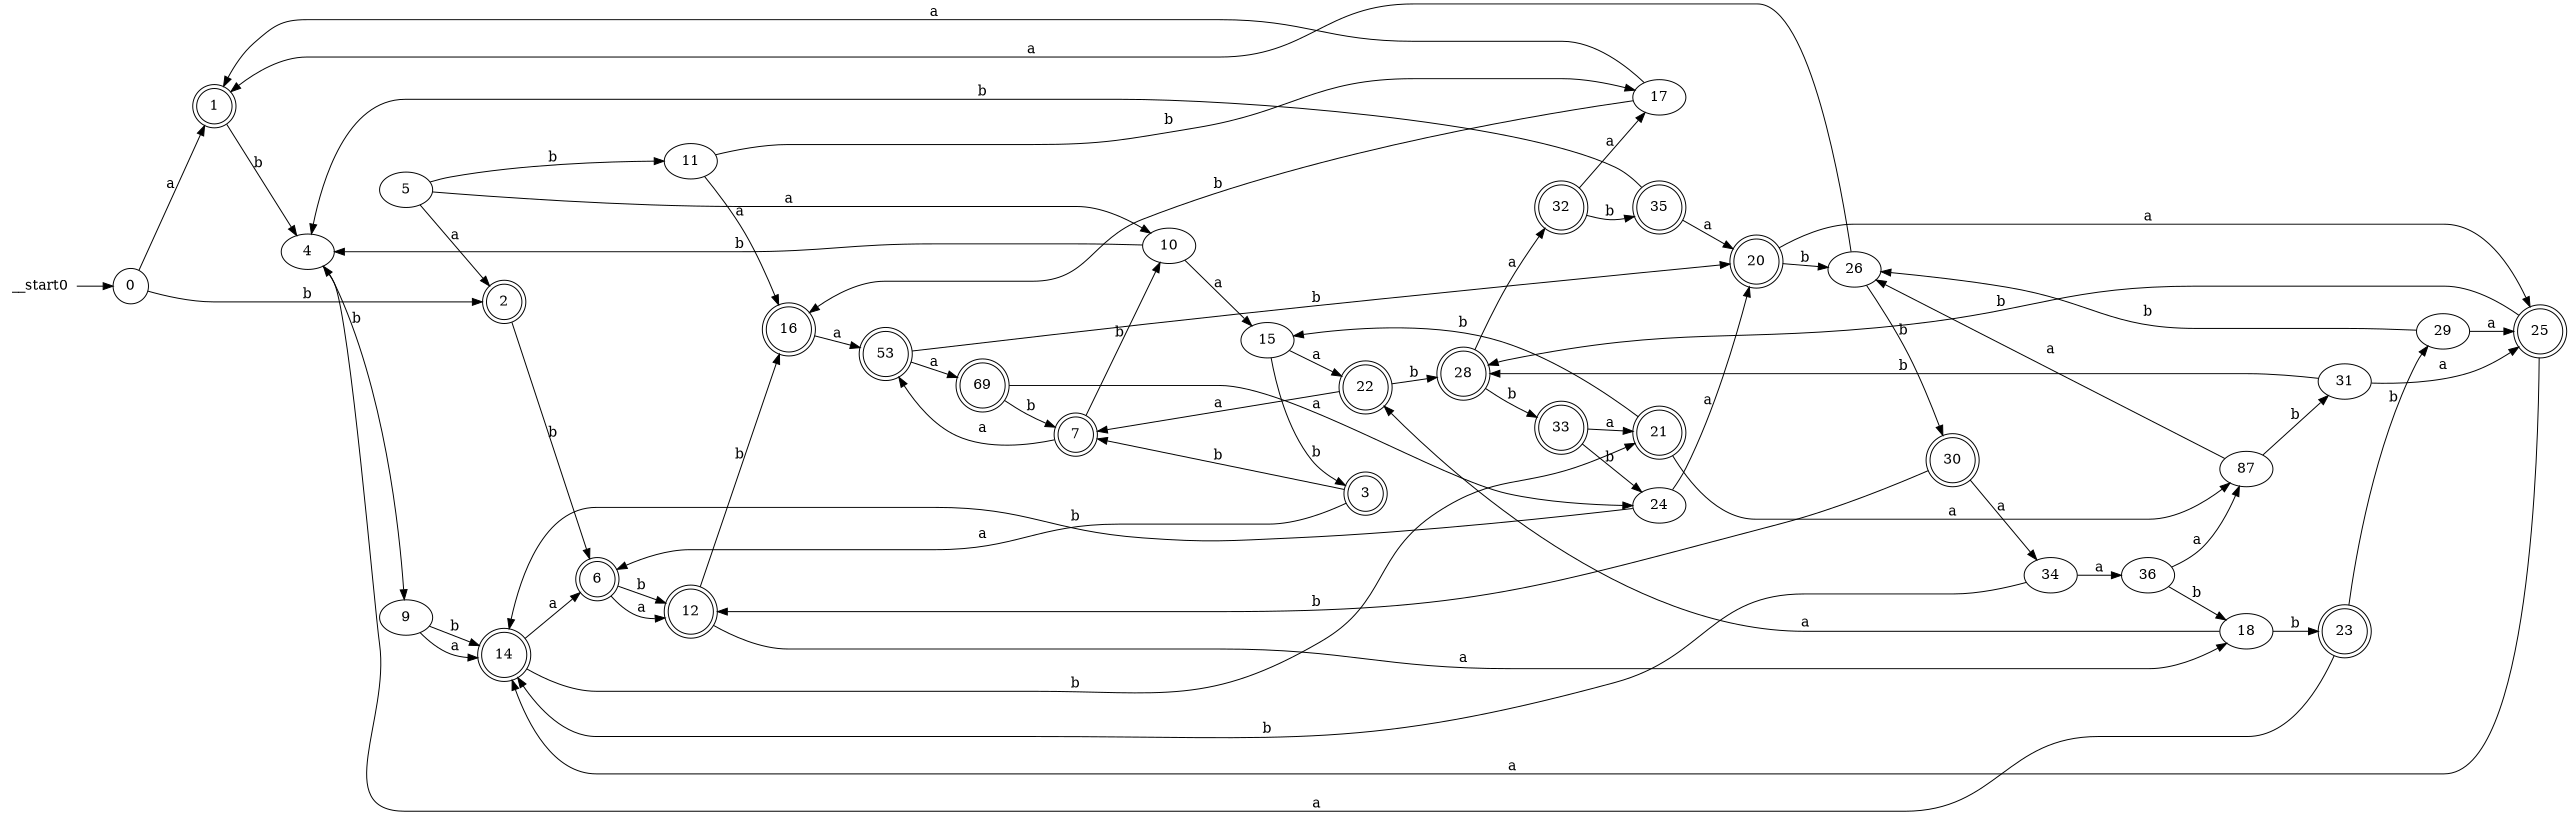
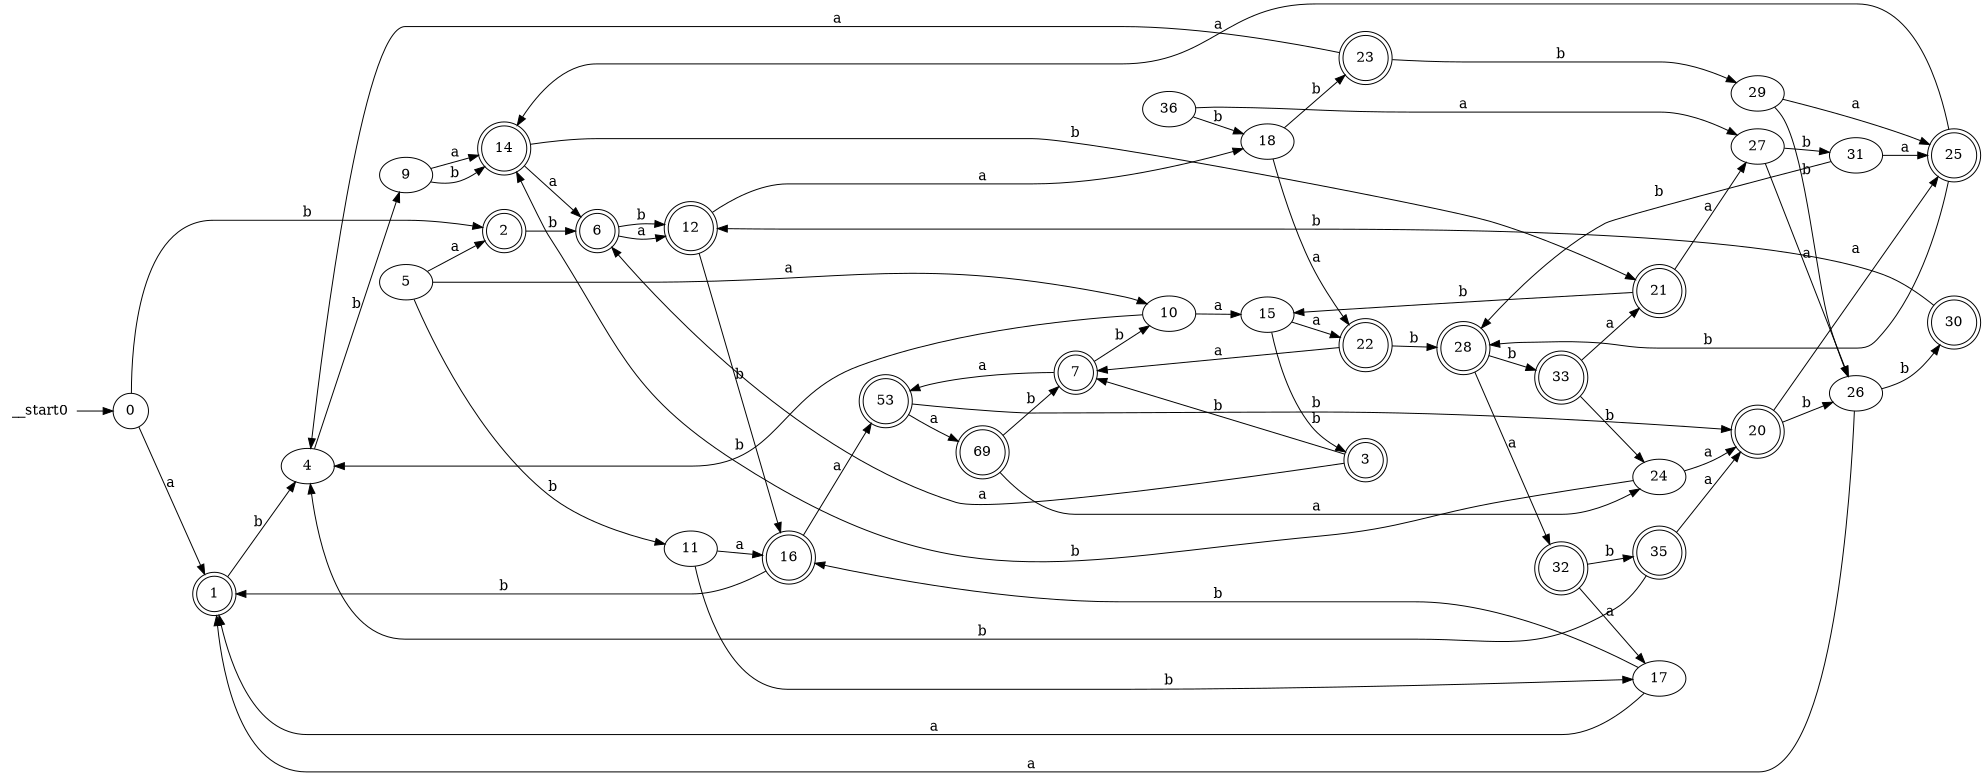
(2246, 469) -> (1758, 147)
(2051, 575) -> none
none -> (508, 594)
